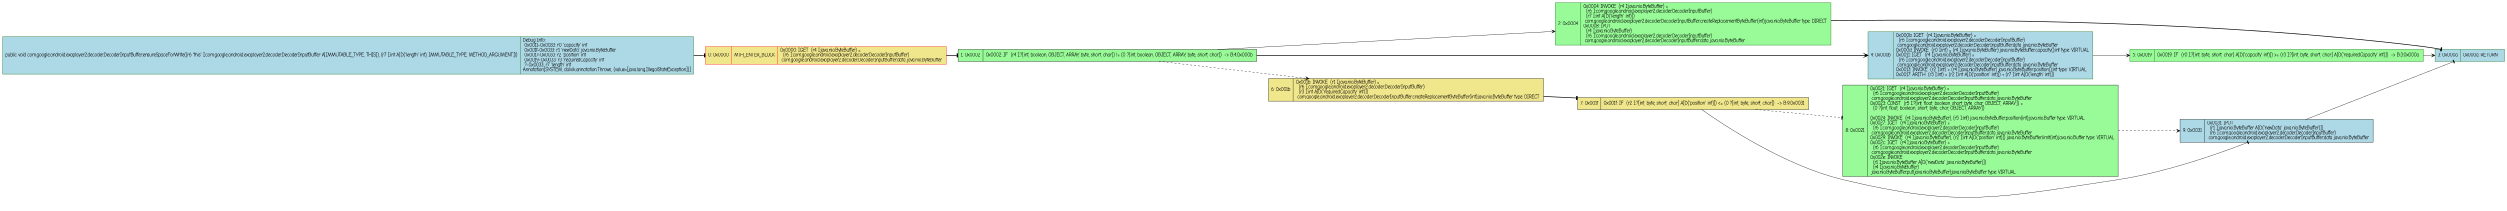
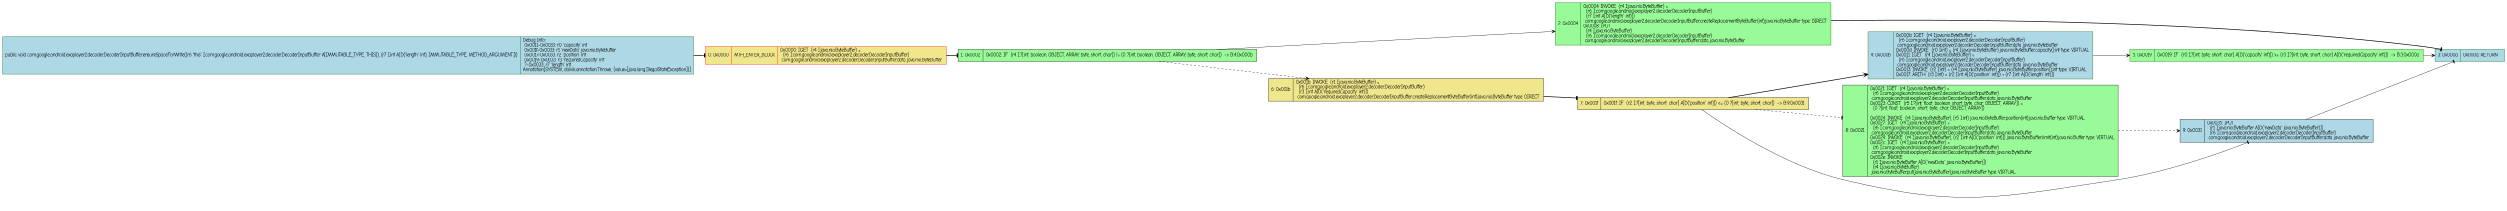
(1561, 55) -> (1797, 86)
(2222, 123) -> (2222, 123)
